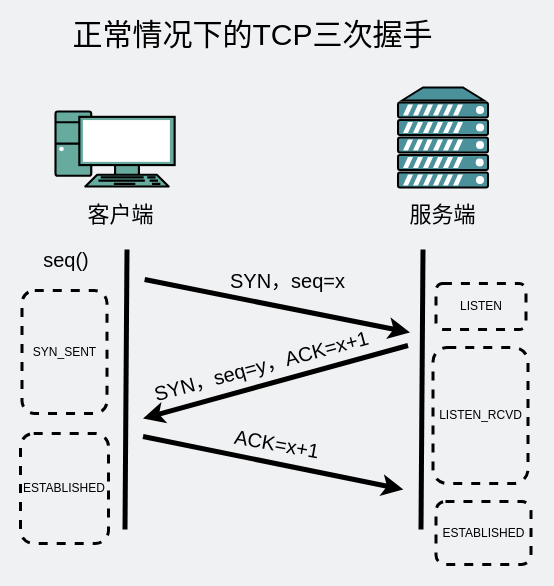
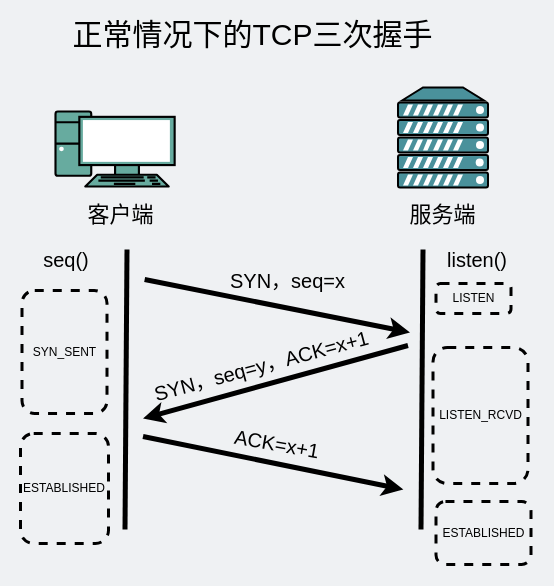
none -> (477, 260)
(481, 307) -> (474, 299)
